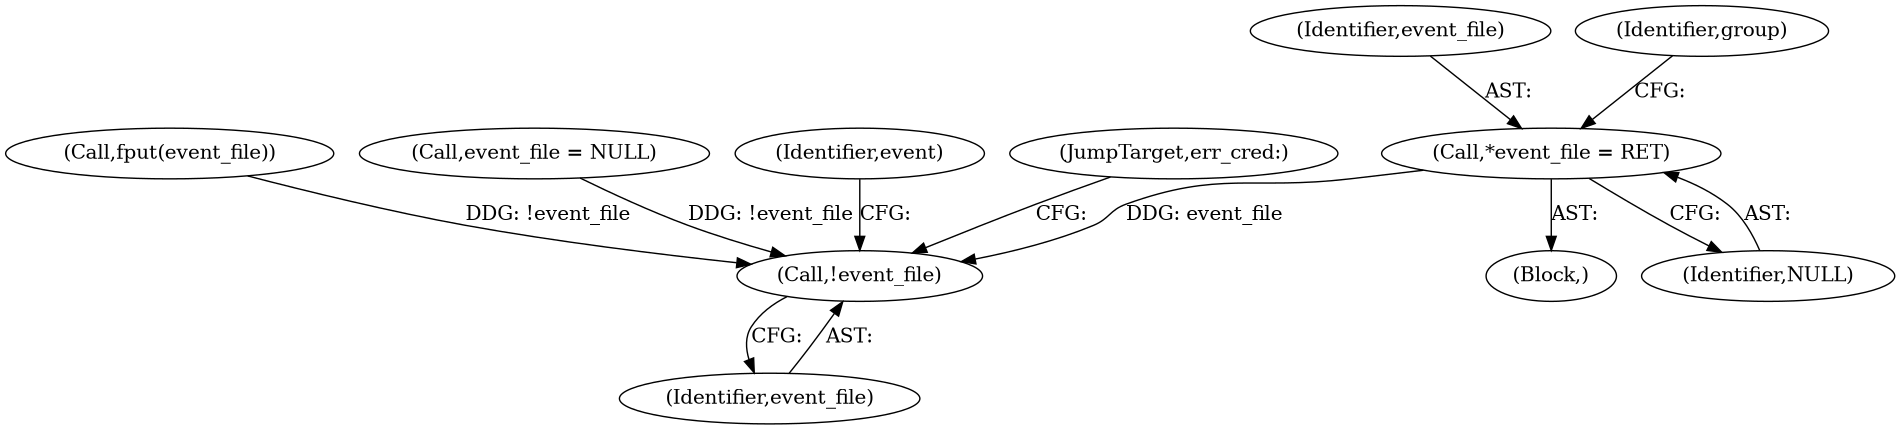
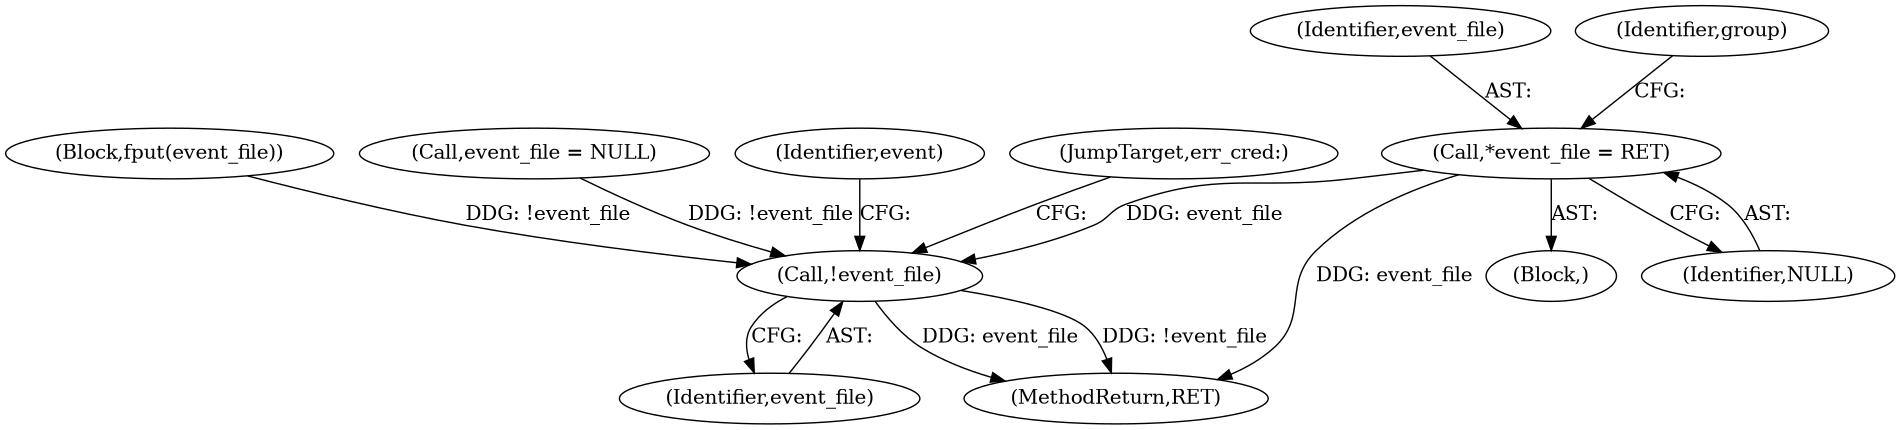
(170, 154) -> (170, 154)
none -> (1116, 399)
